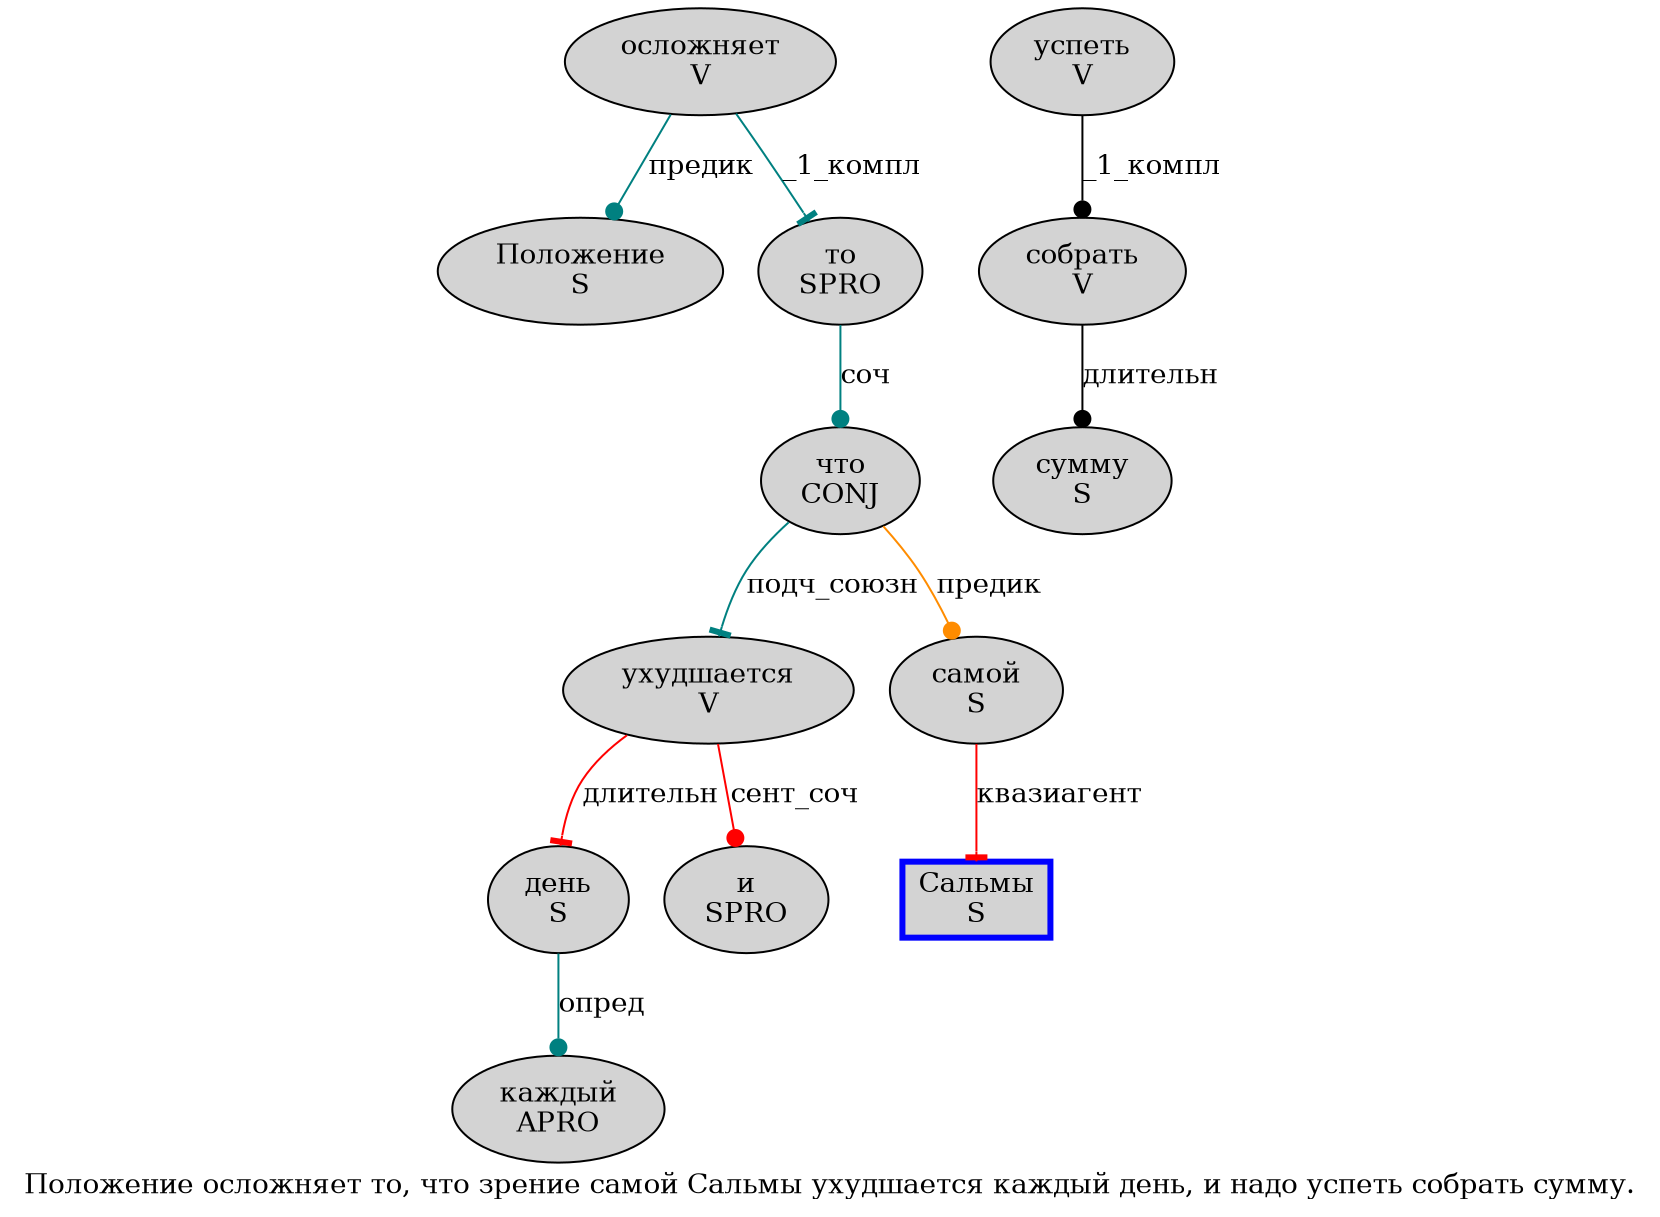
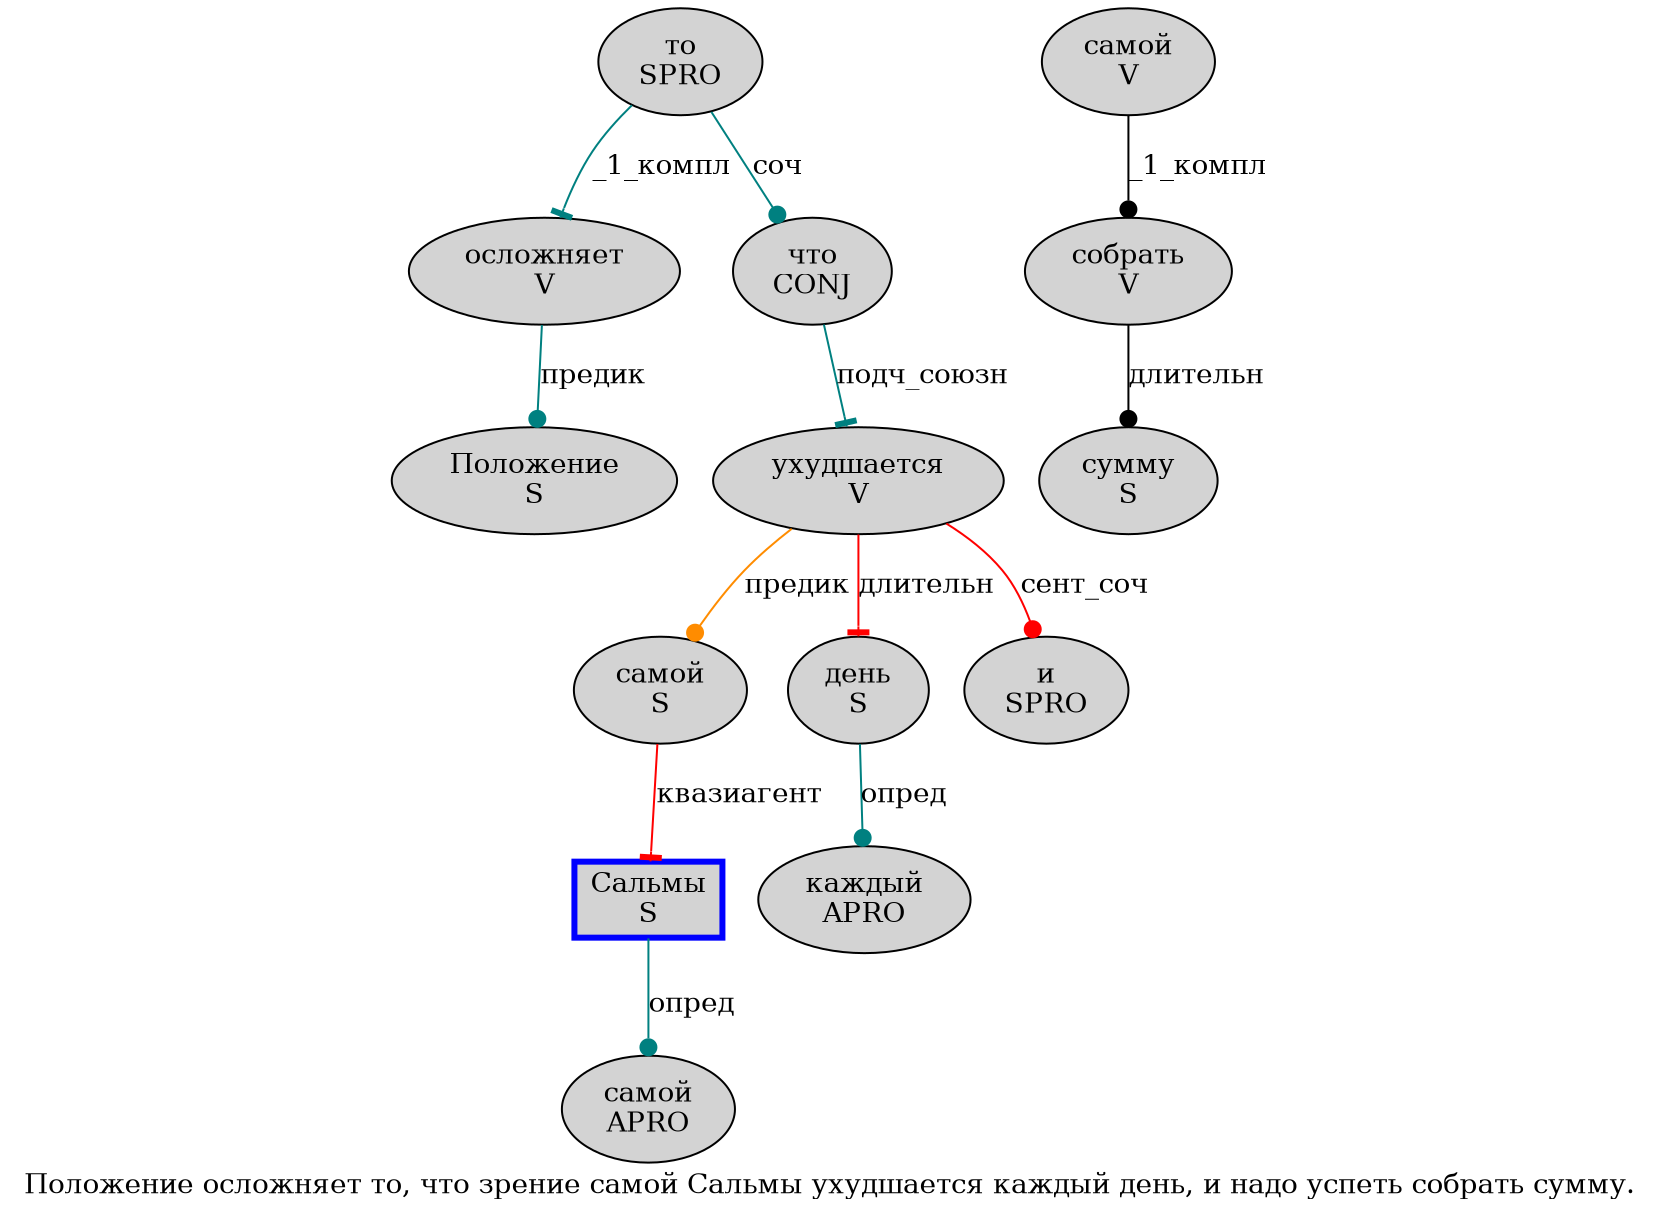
(1082, 62) -> (1128, 62)
(770, 163) -> (592, 153)
(920, 572) -> (742, 573)
none -> (648, 1109)
